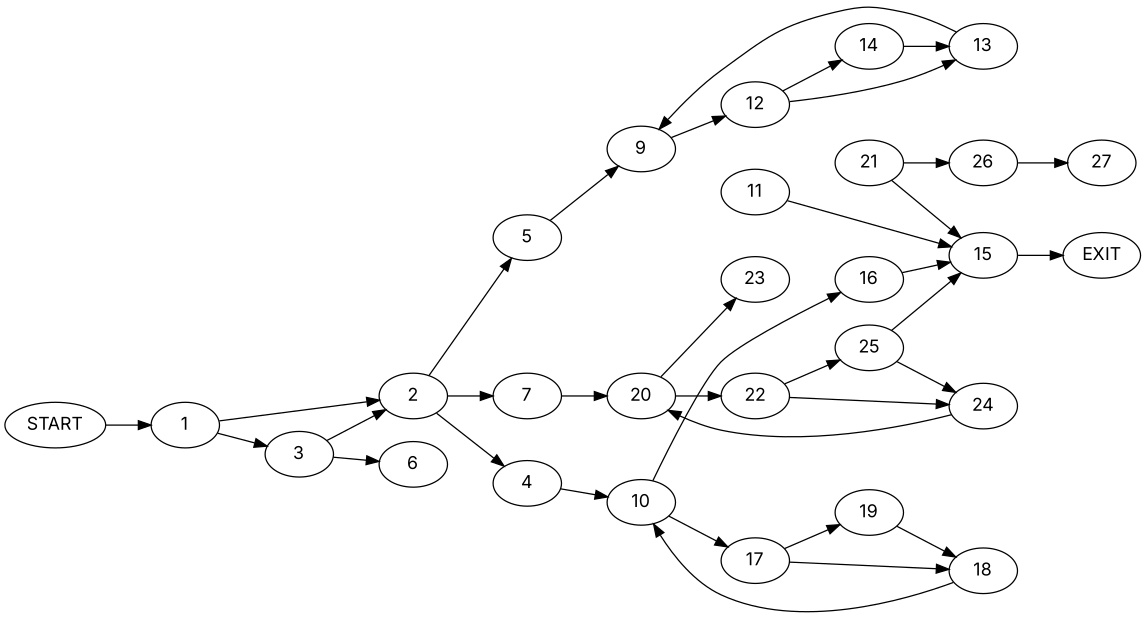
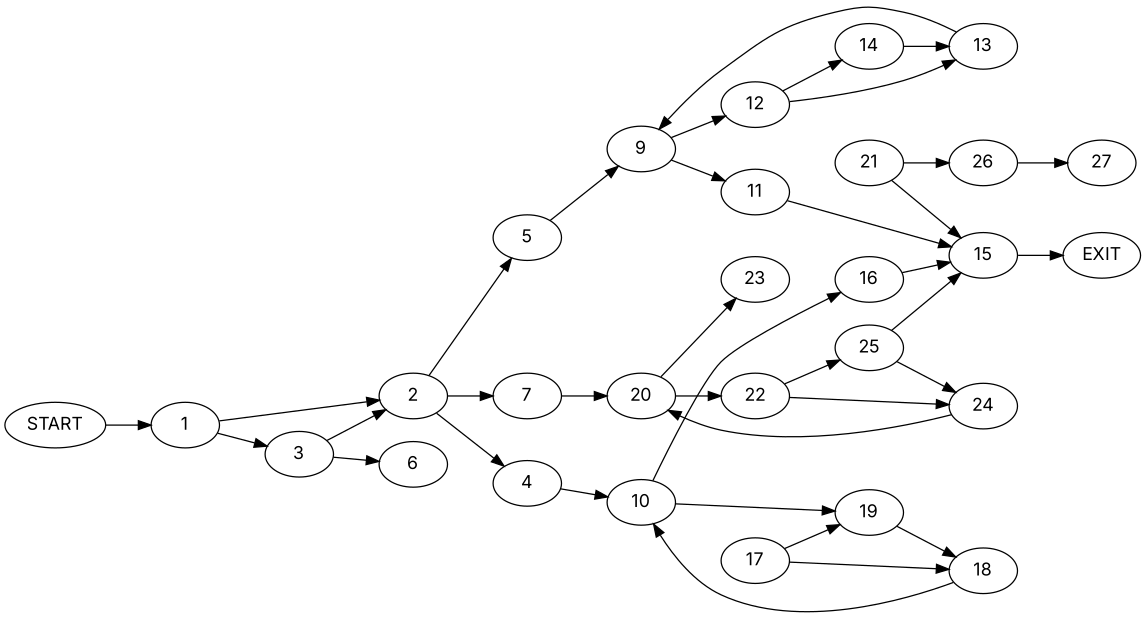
none -> (692, 168)
(693, 529) -> (749, 507)
